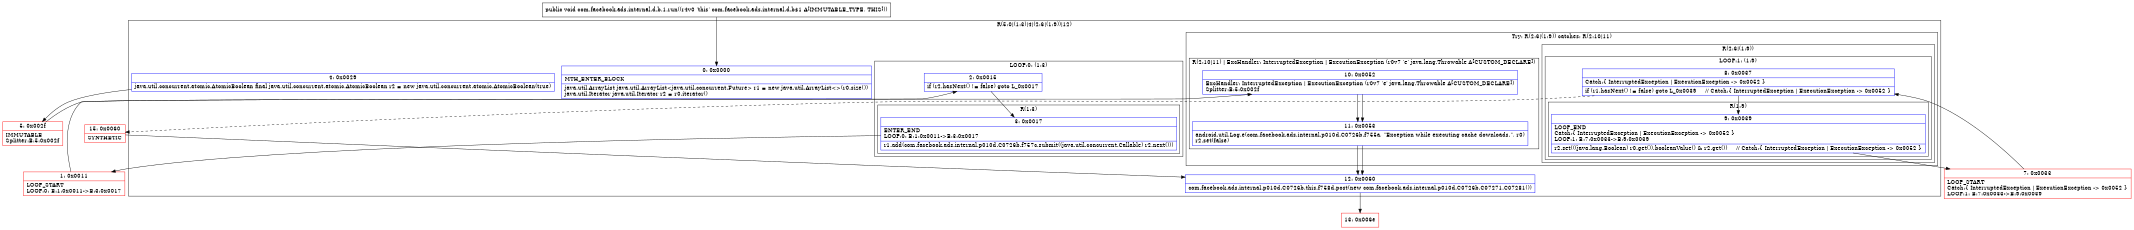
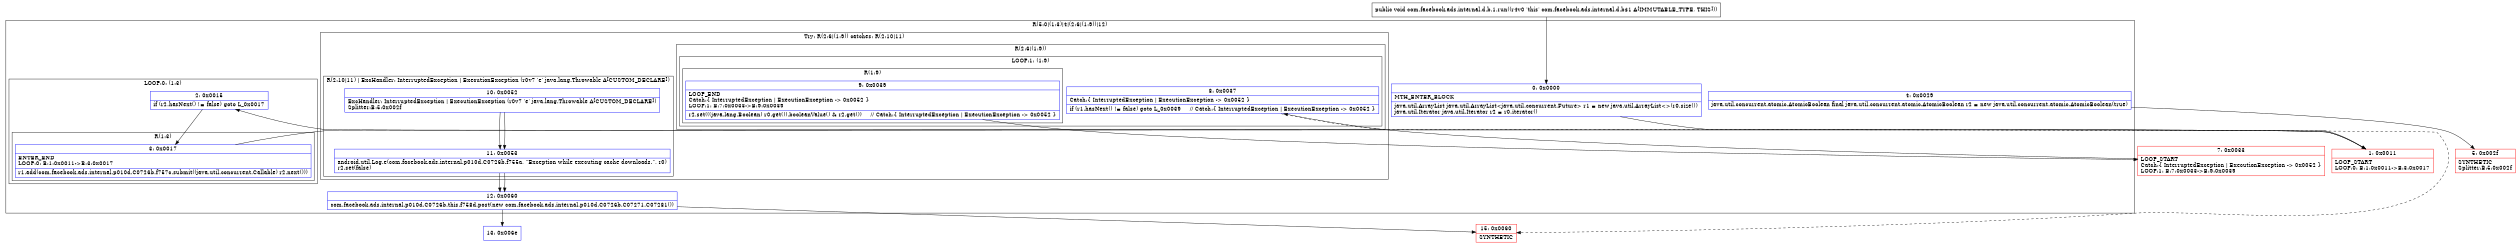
(644, 99) -> none
(1738, 105) -> none
none -> (1992, 130)
(24, 135) -> (2476, 162)
(653, 157) -> (1075, 219)
(1360, 220) -> (502, 233)
